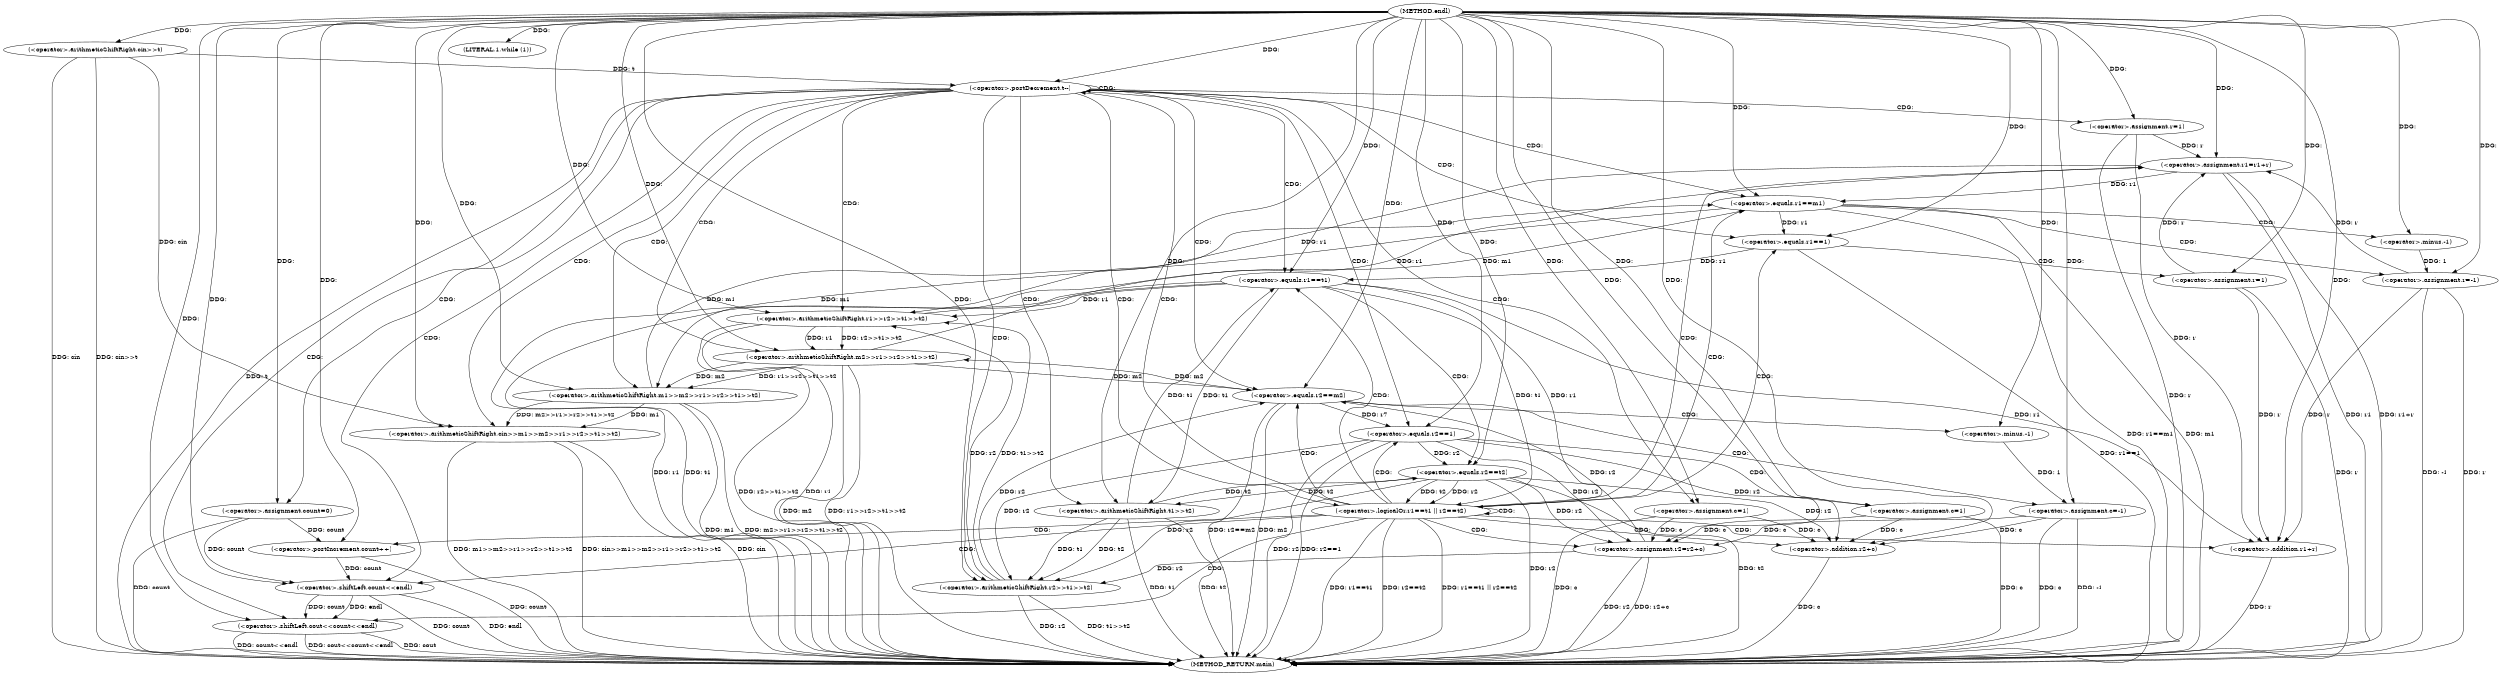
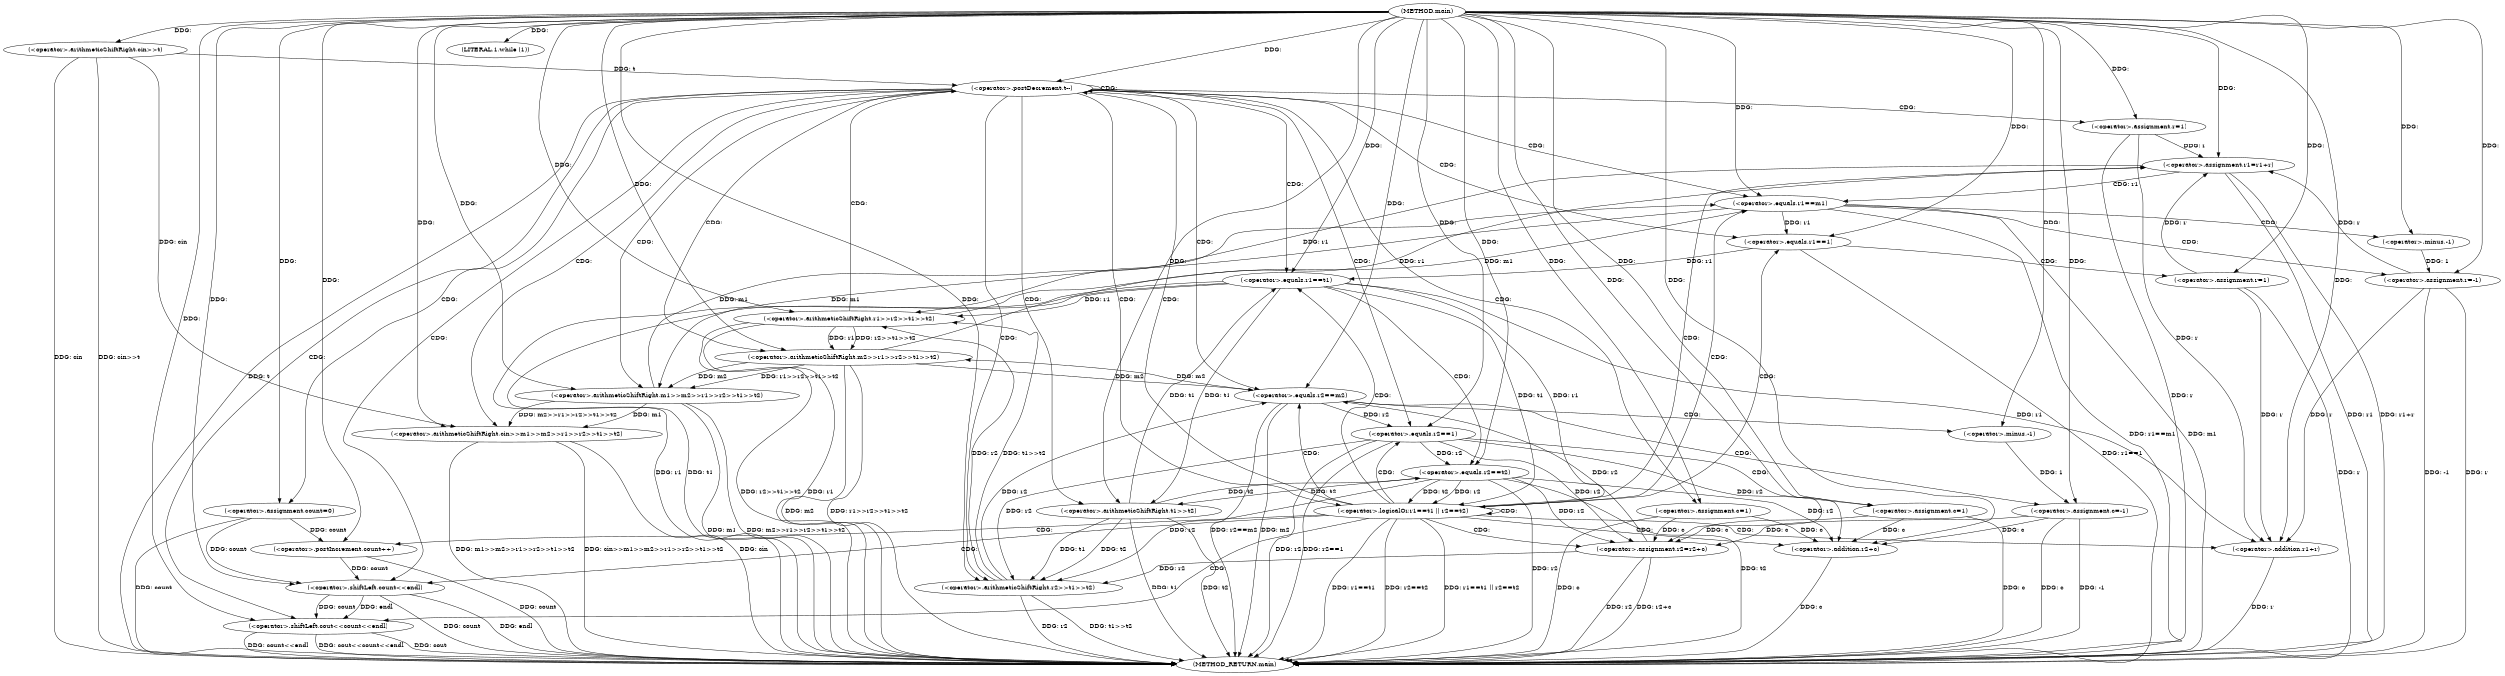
(1425, 11) -> (1427, 11)
(843, 156) -> (851, 162)
(2124, 184) -> (2126, 184)
(1375, 415) -> (1376, 415)
